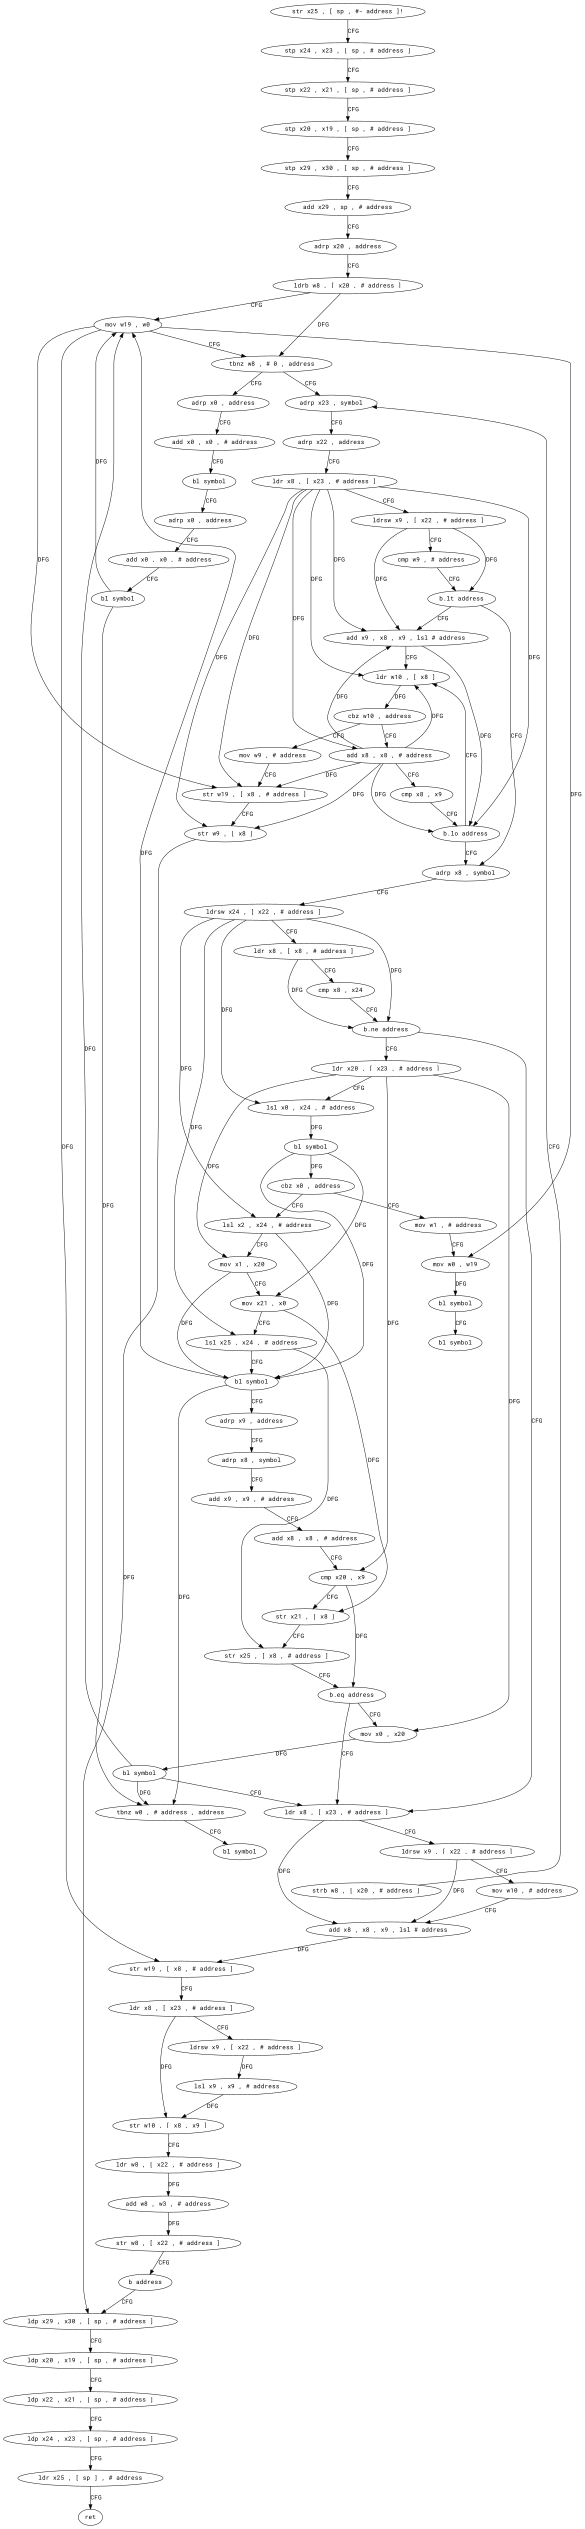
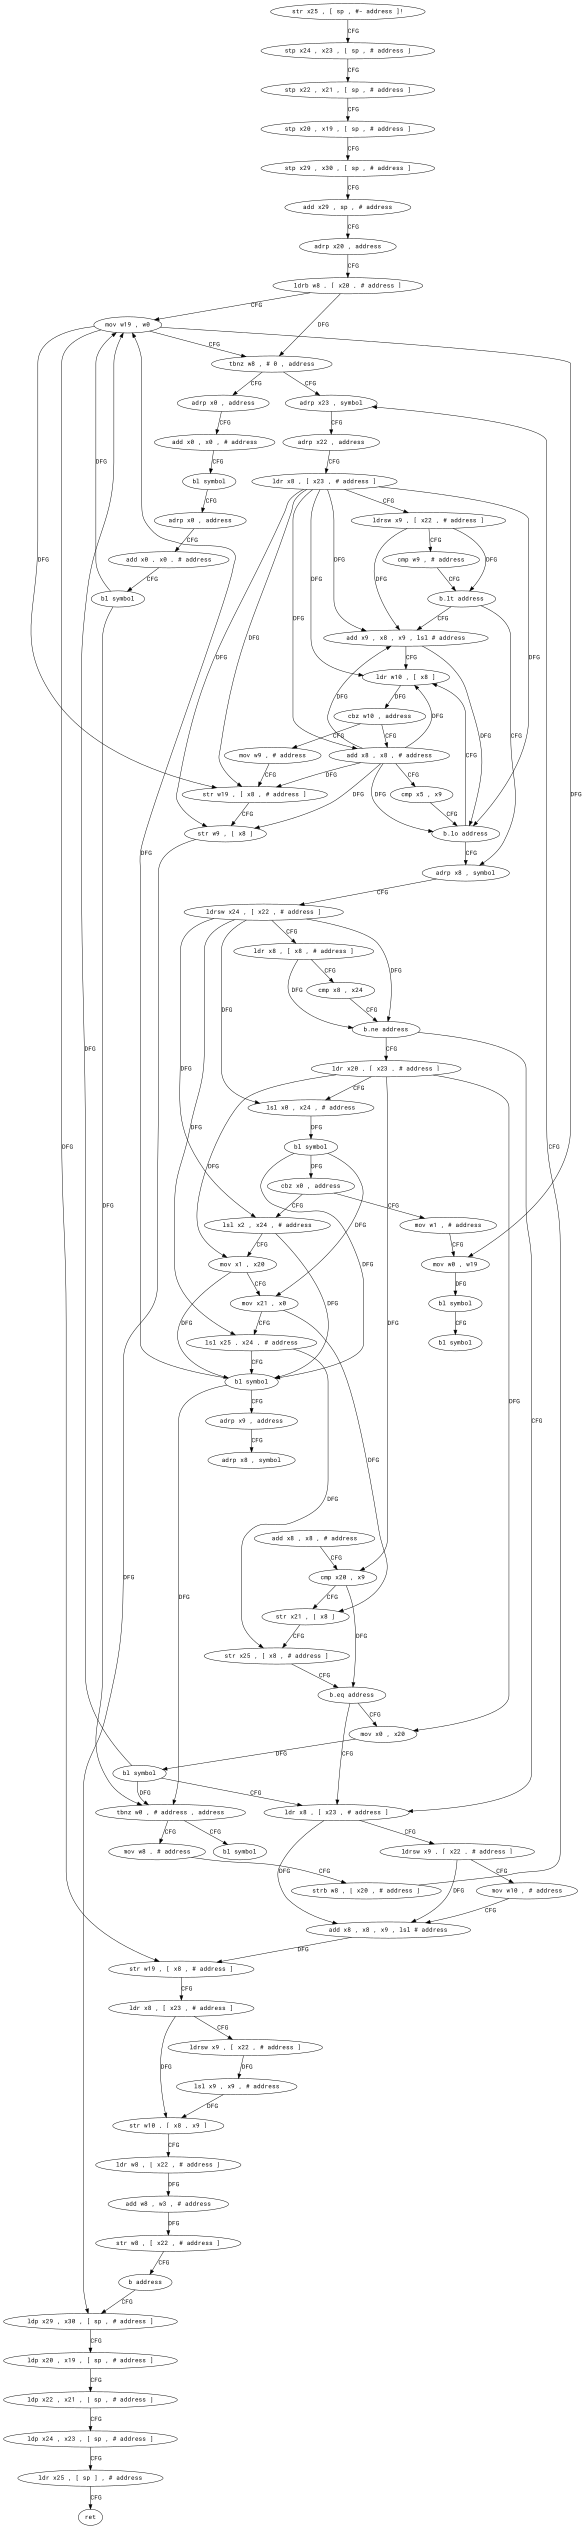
(422, 795) -> (422, 795)
(252, 1499) -> none
none -> (157, 1852)
